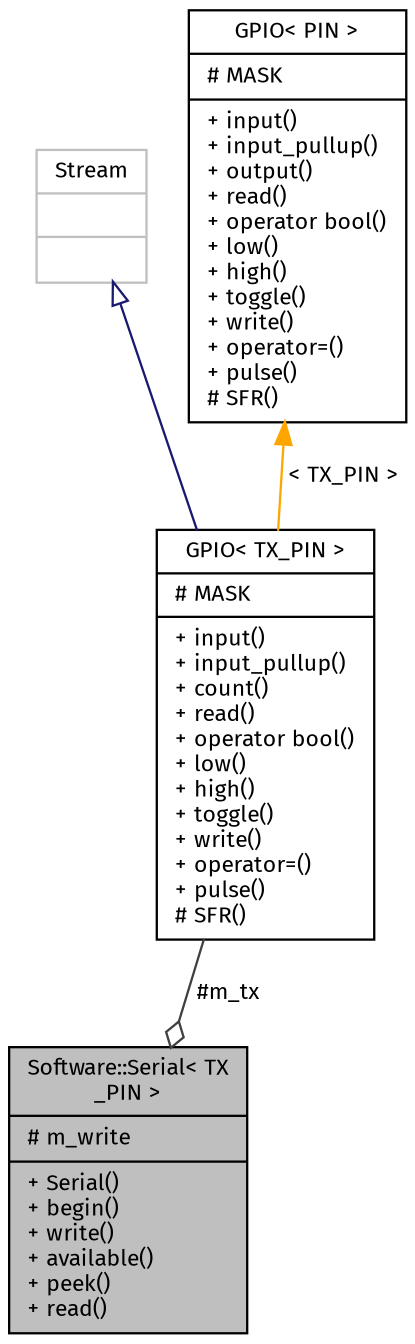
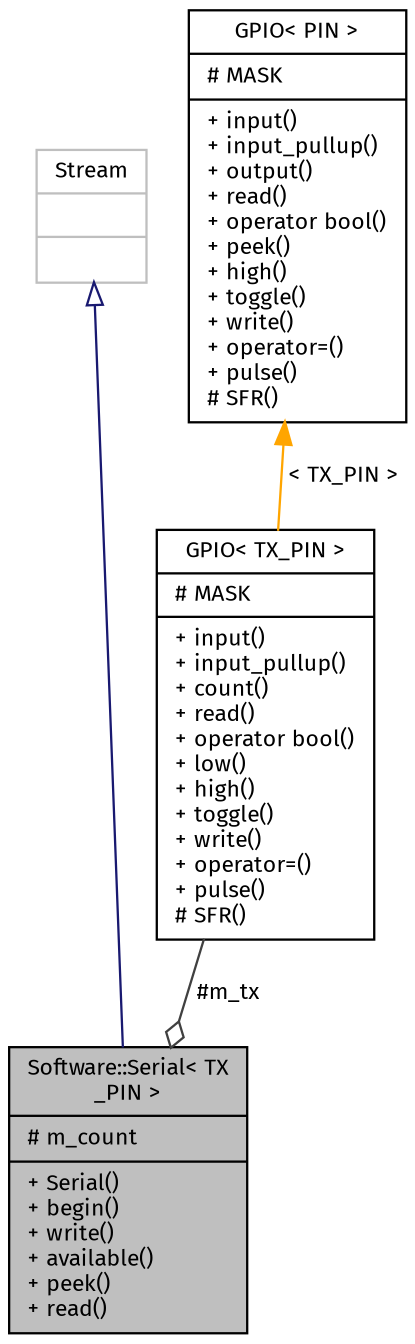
(243, 247) -> (249, 247)
(159, 417) -> (109, 676)
(80, 1138) -> (84, 1138)
